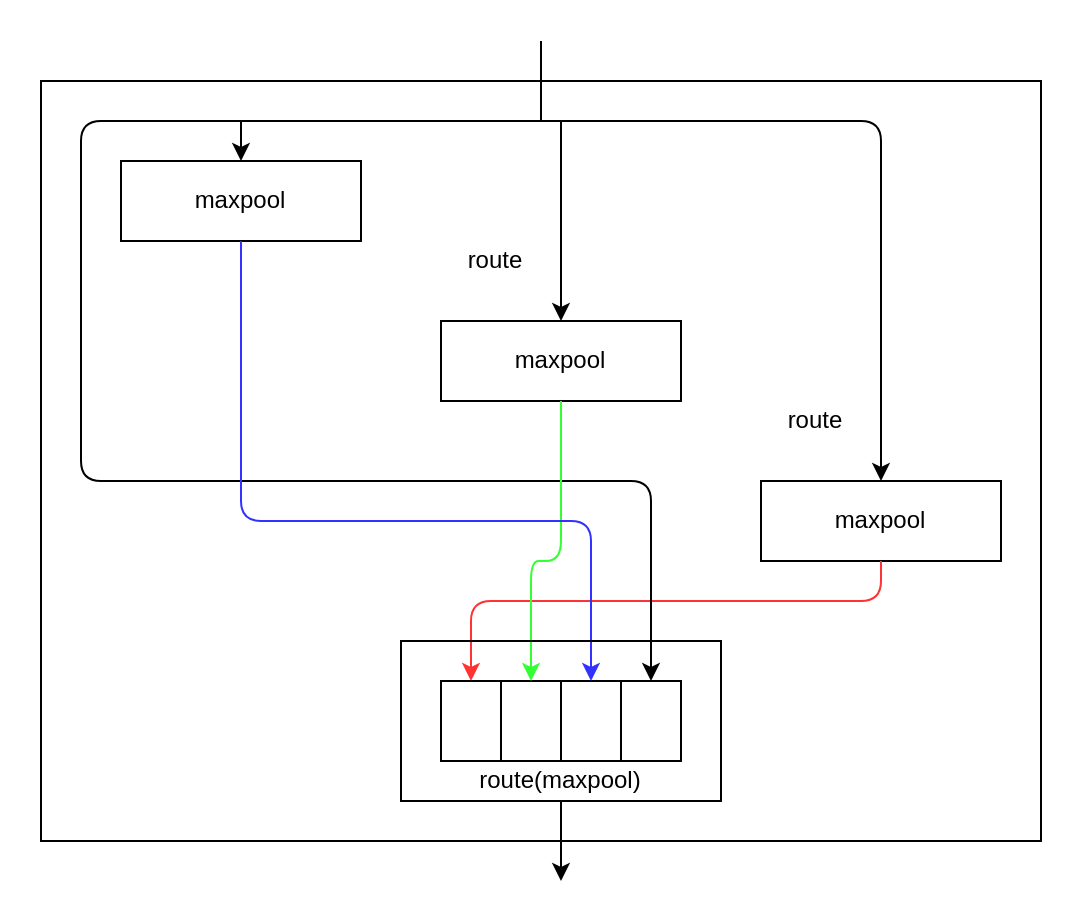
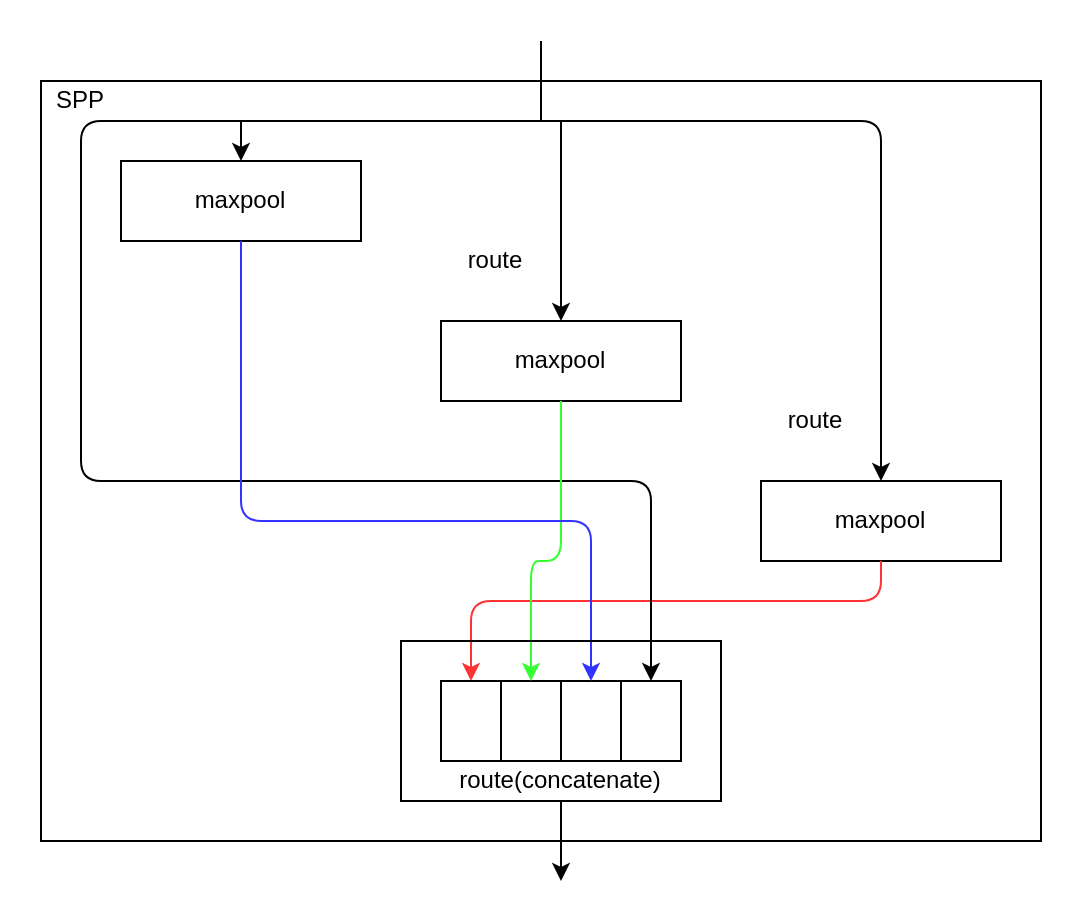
none -> (81, 101)
(561, 781) -> (561, 781)
